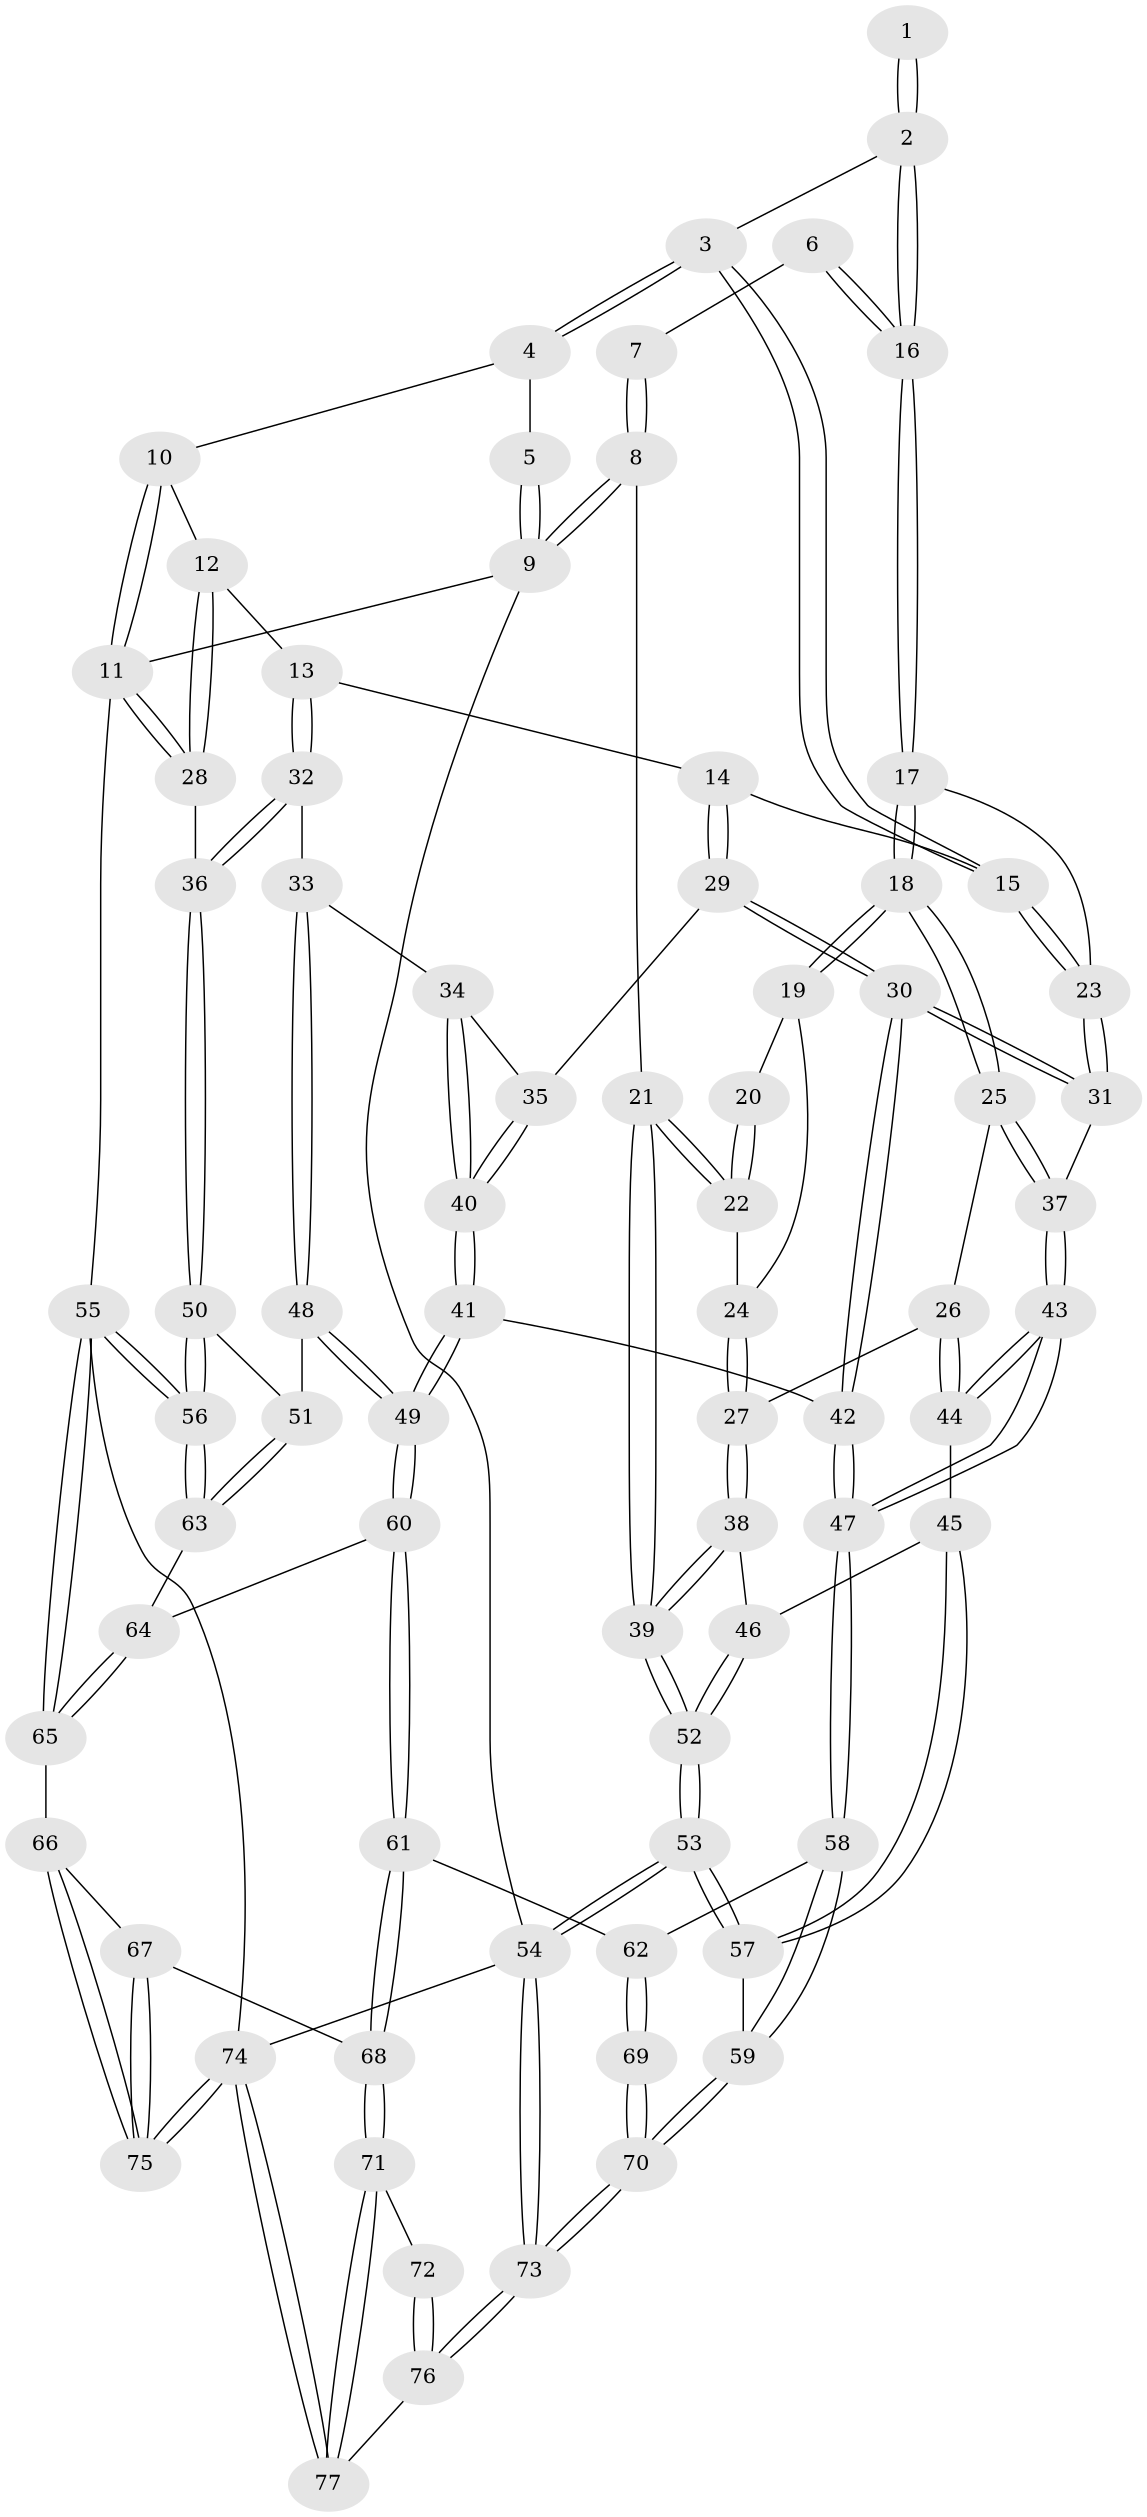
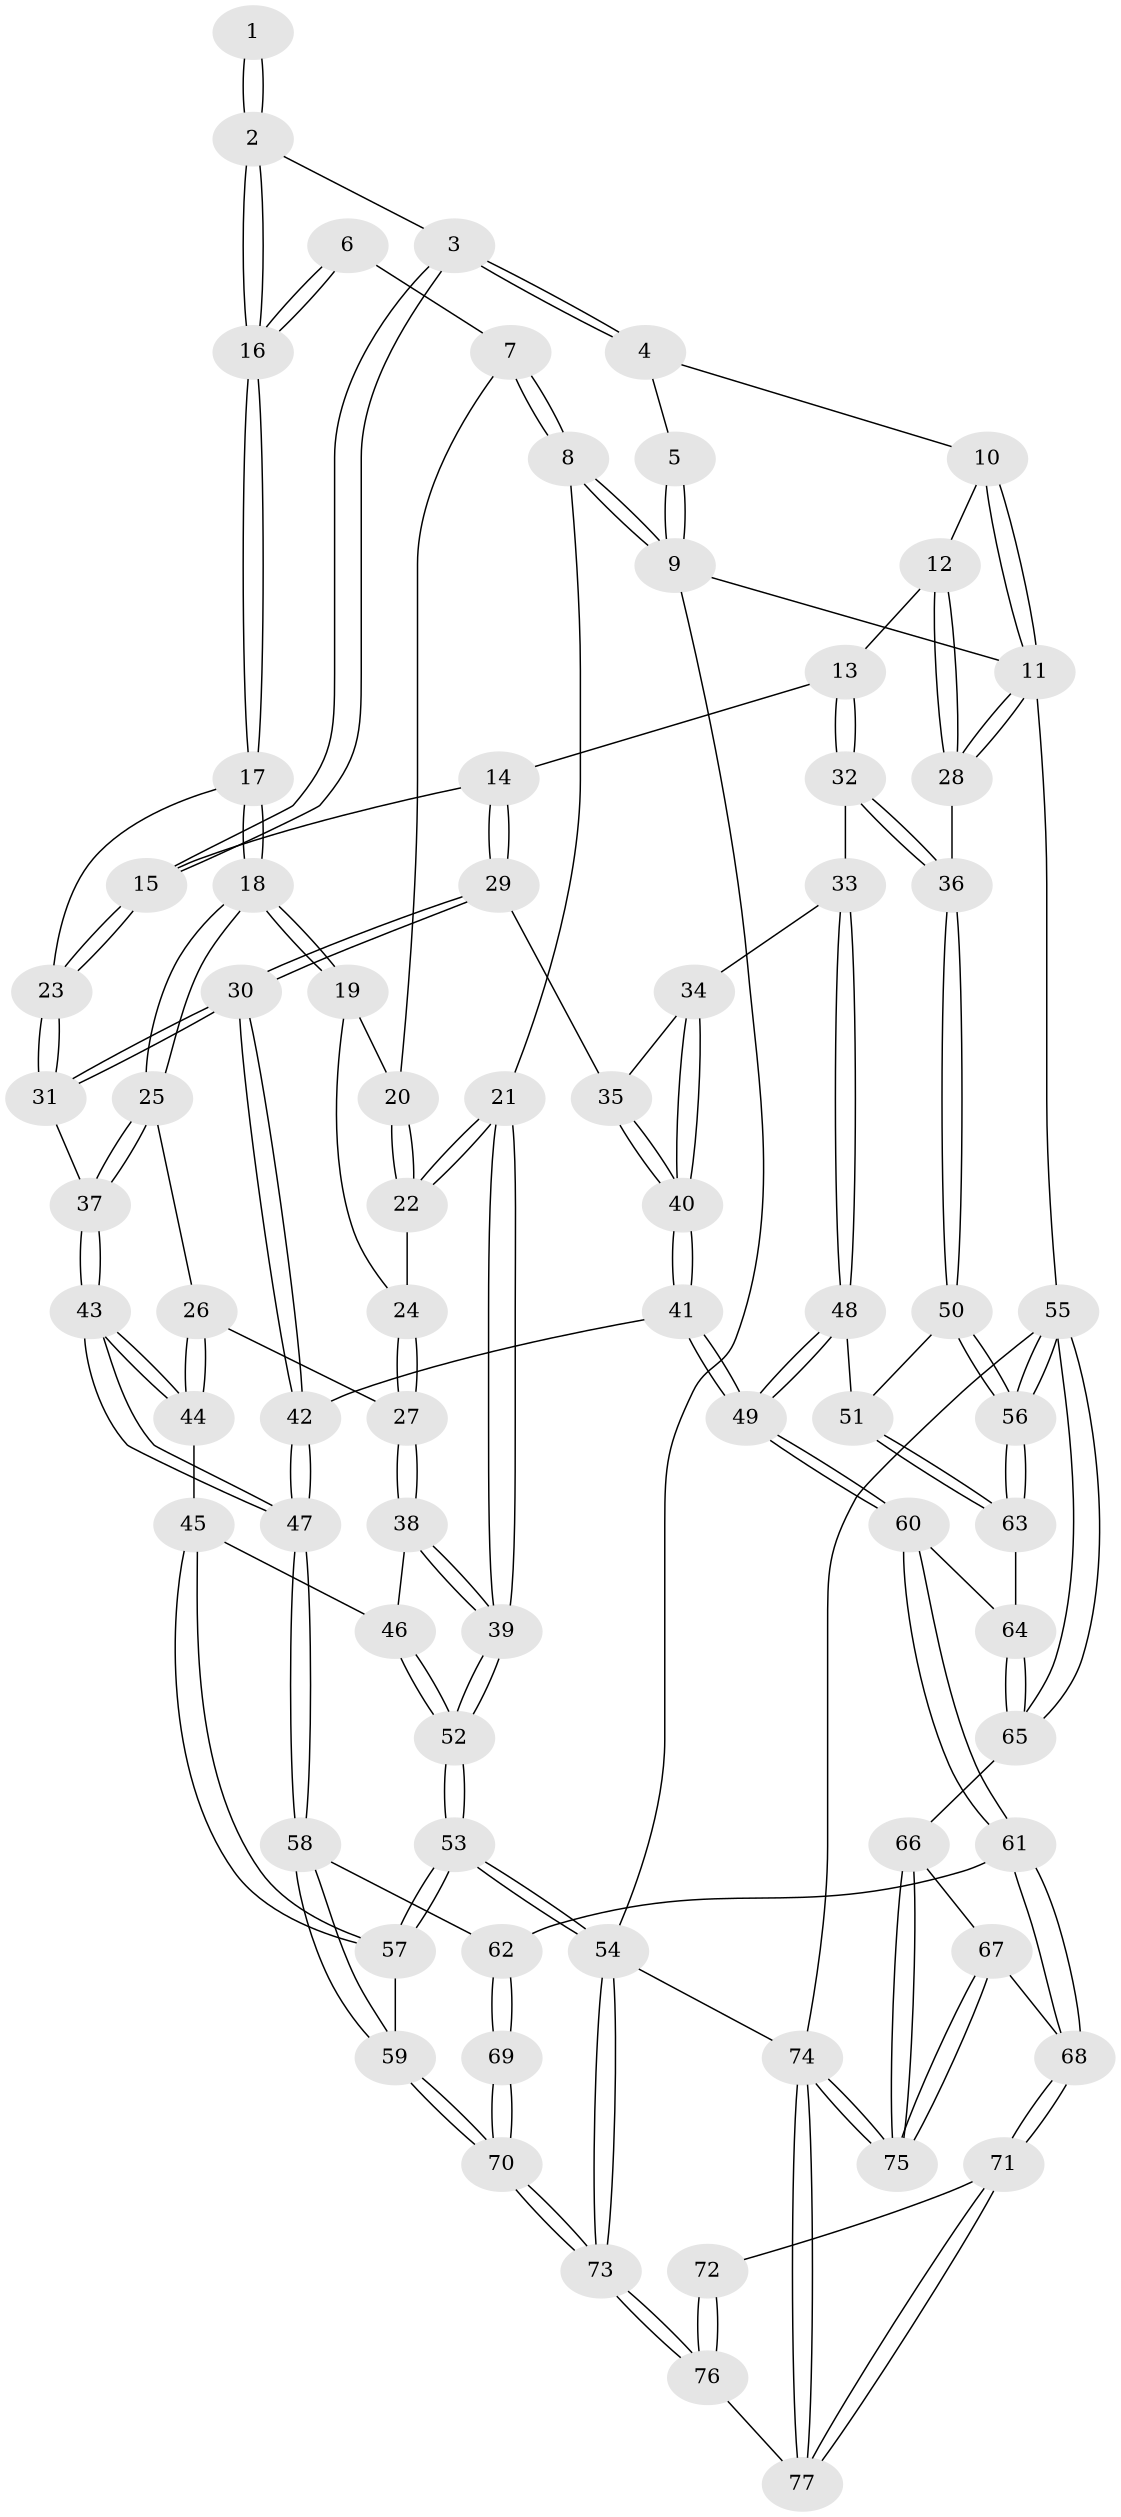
none -> (418, 715)
